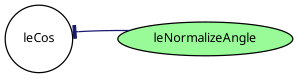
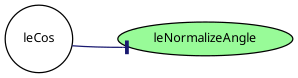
(104, 31) -> (97, 47)
